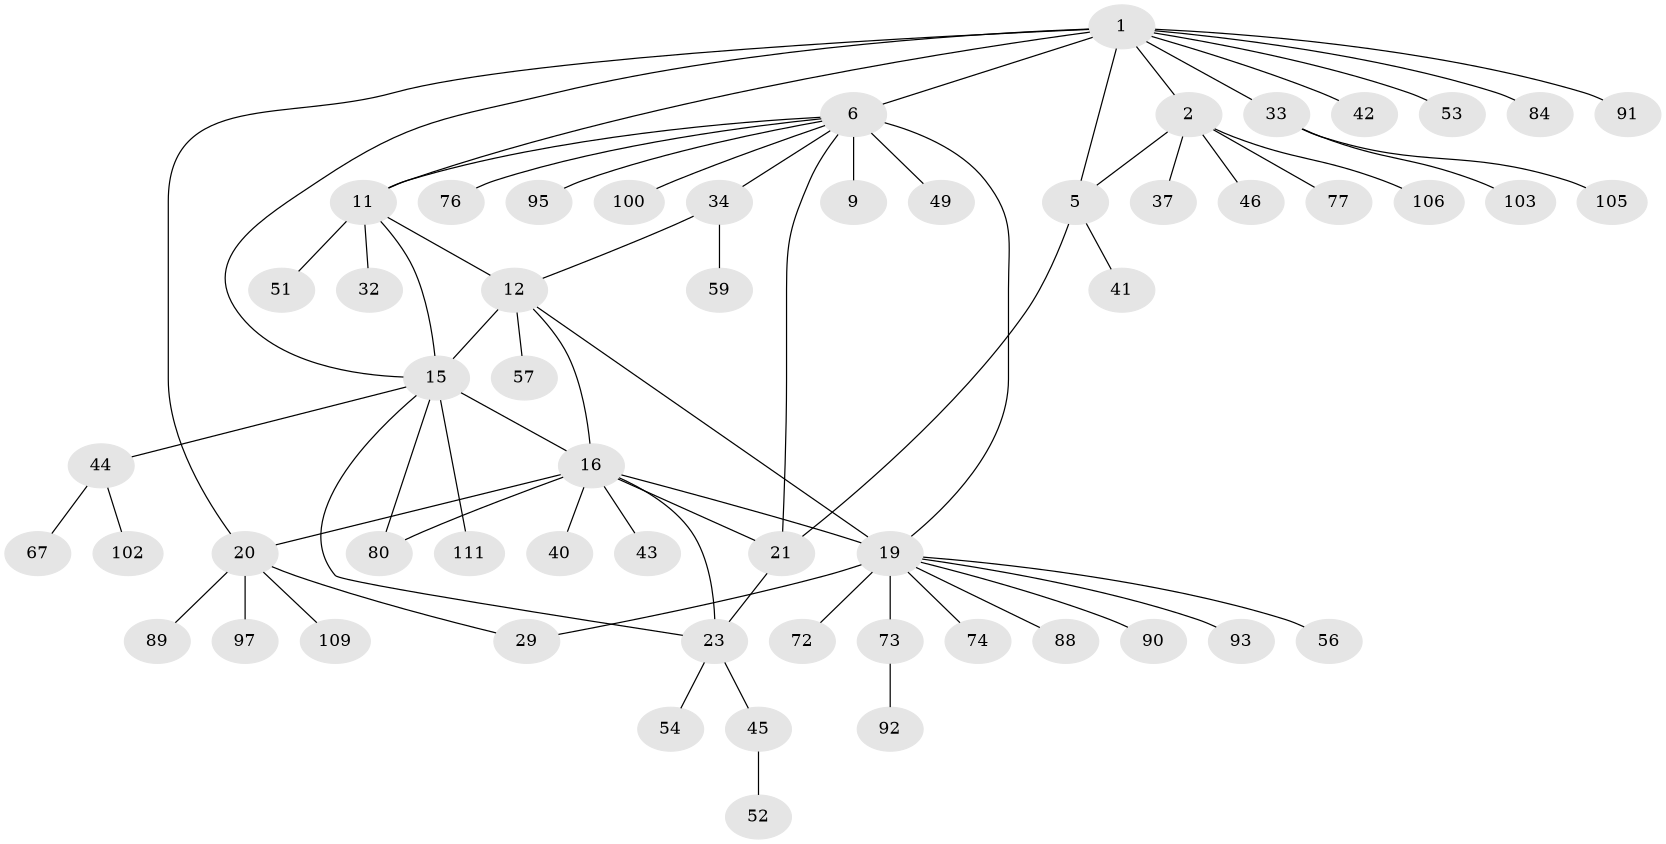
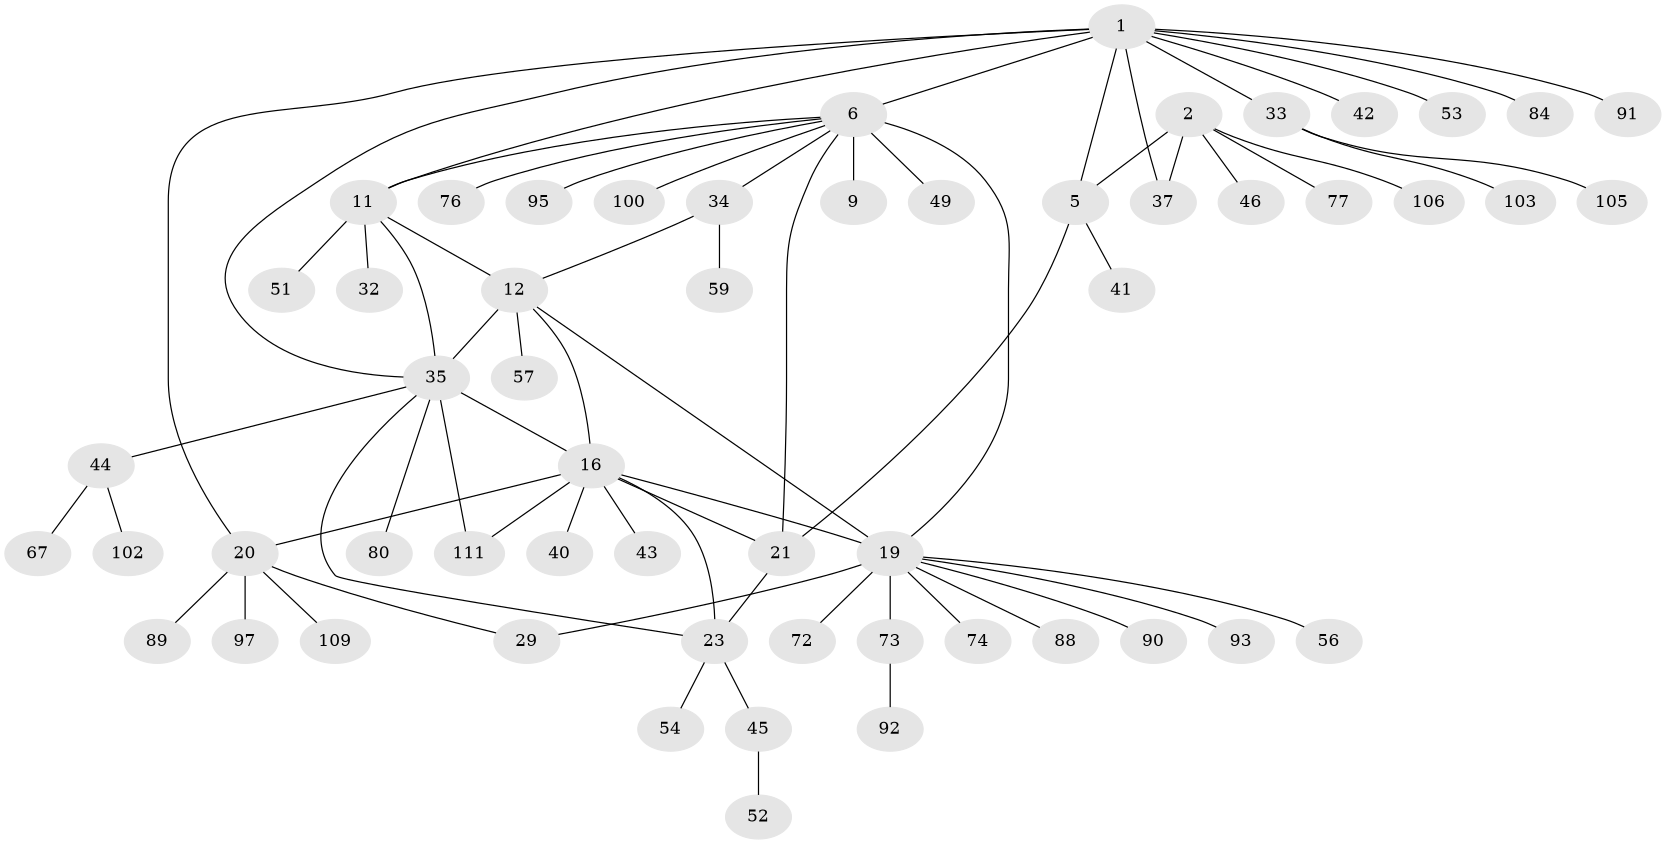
(1155, 71) -> (1140, 115)
(437, 378) -> (437, 378)
(484, 507) -> (531, 510)
